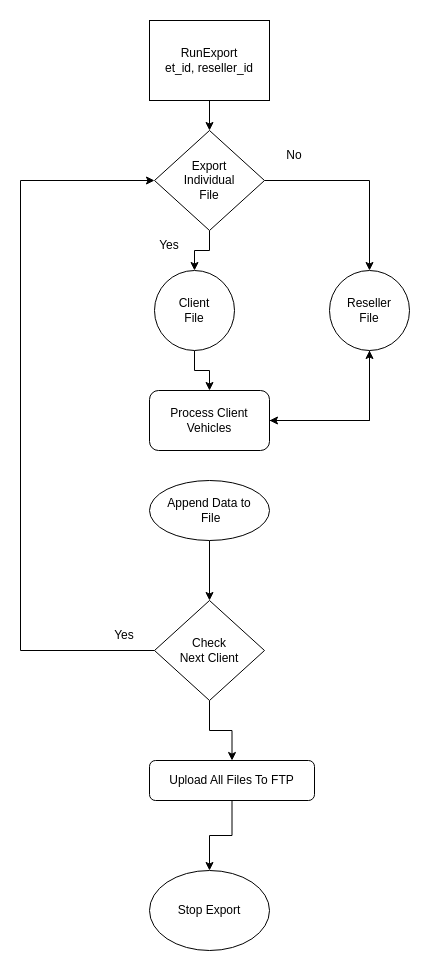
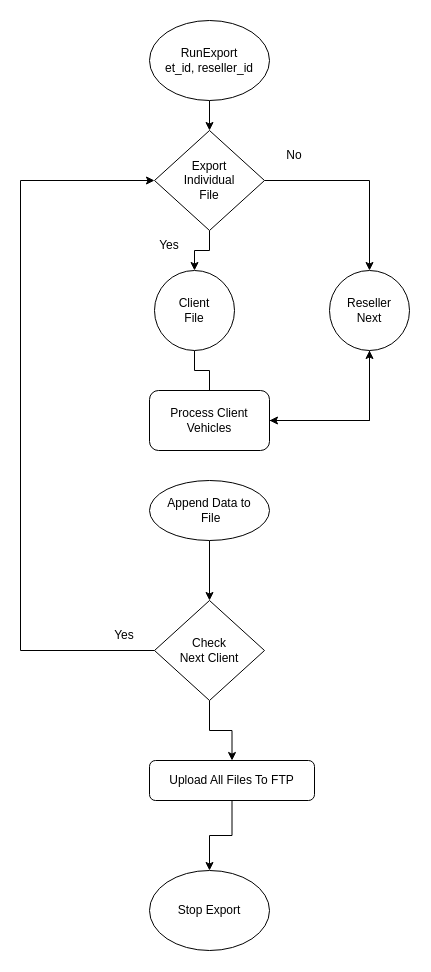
(210, 61) -> (210, 61)
(370, 311) -> (370, 311)
(210, 382) -> (210, 384)
